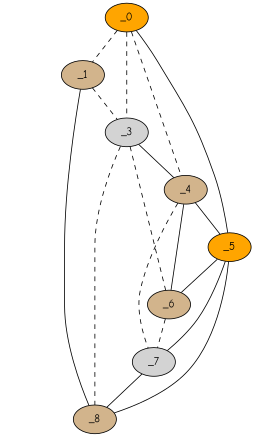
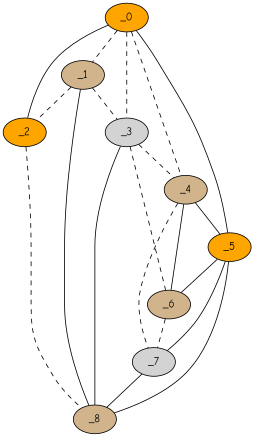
none -> (25, 132)
(156, 161) -> (156, 161)
(95, 274) -> (95, 274)
